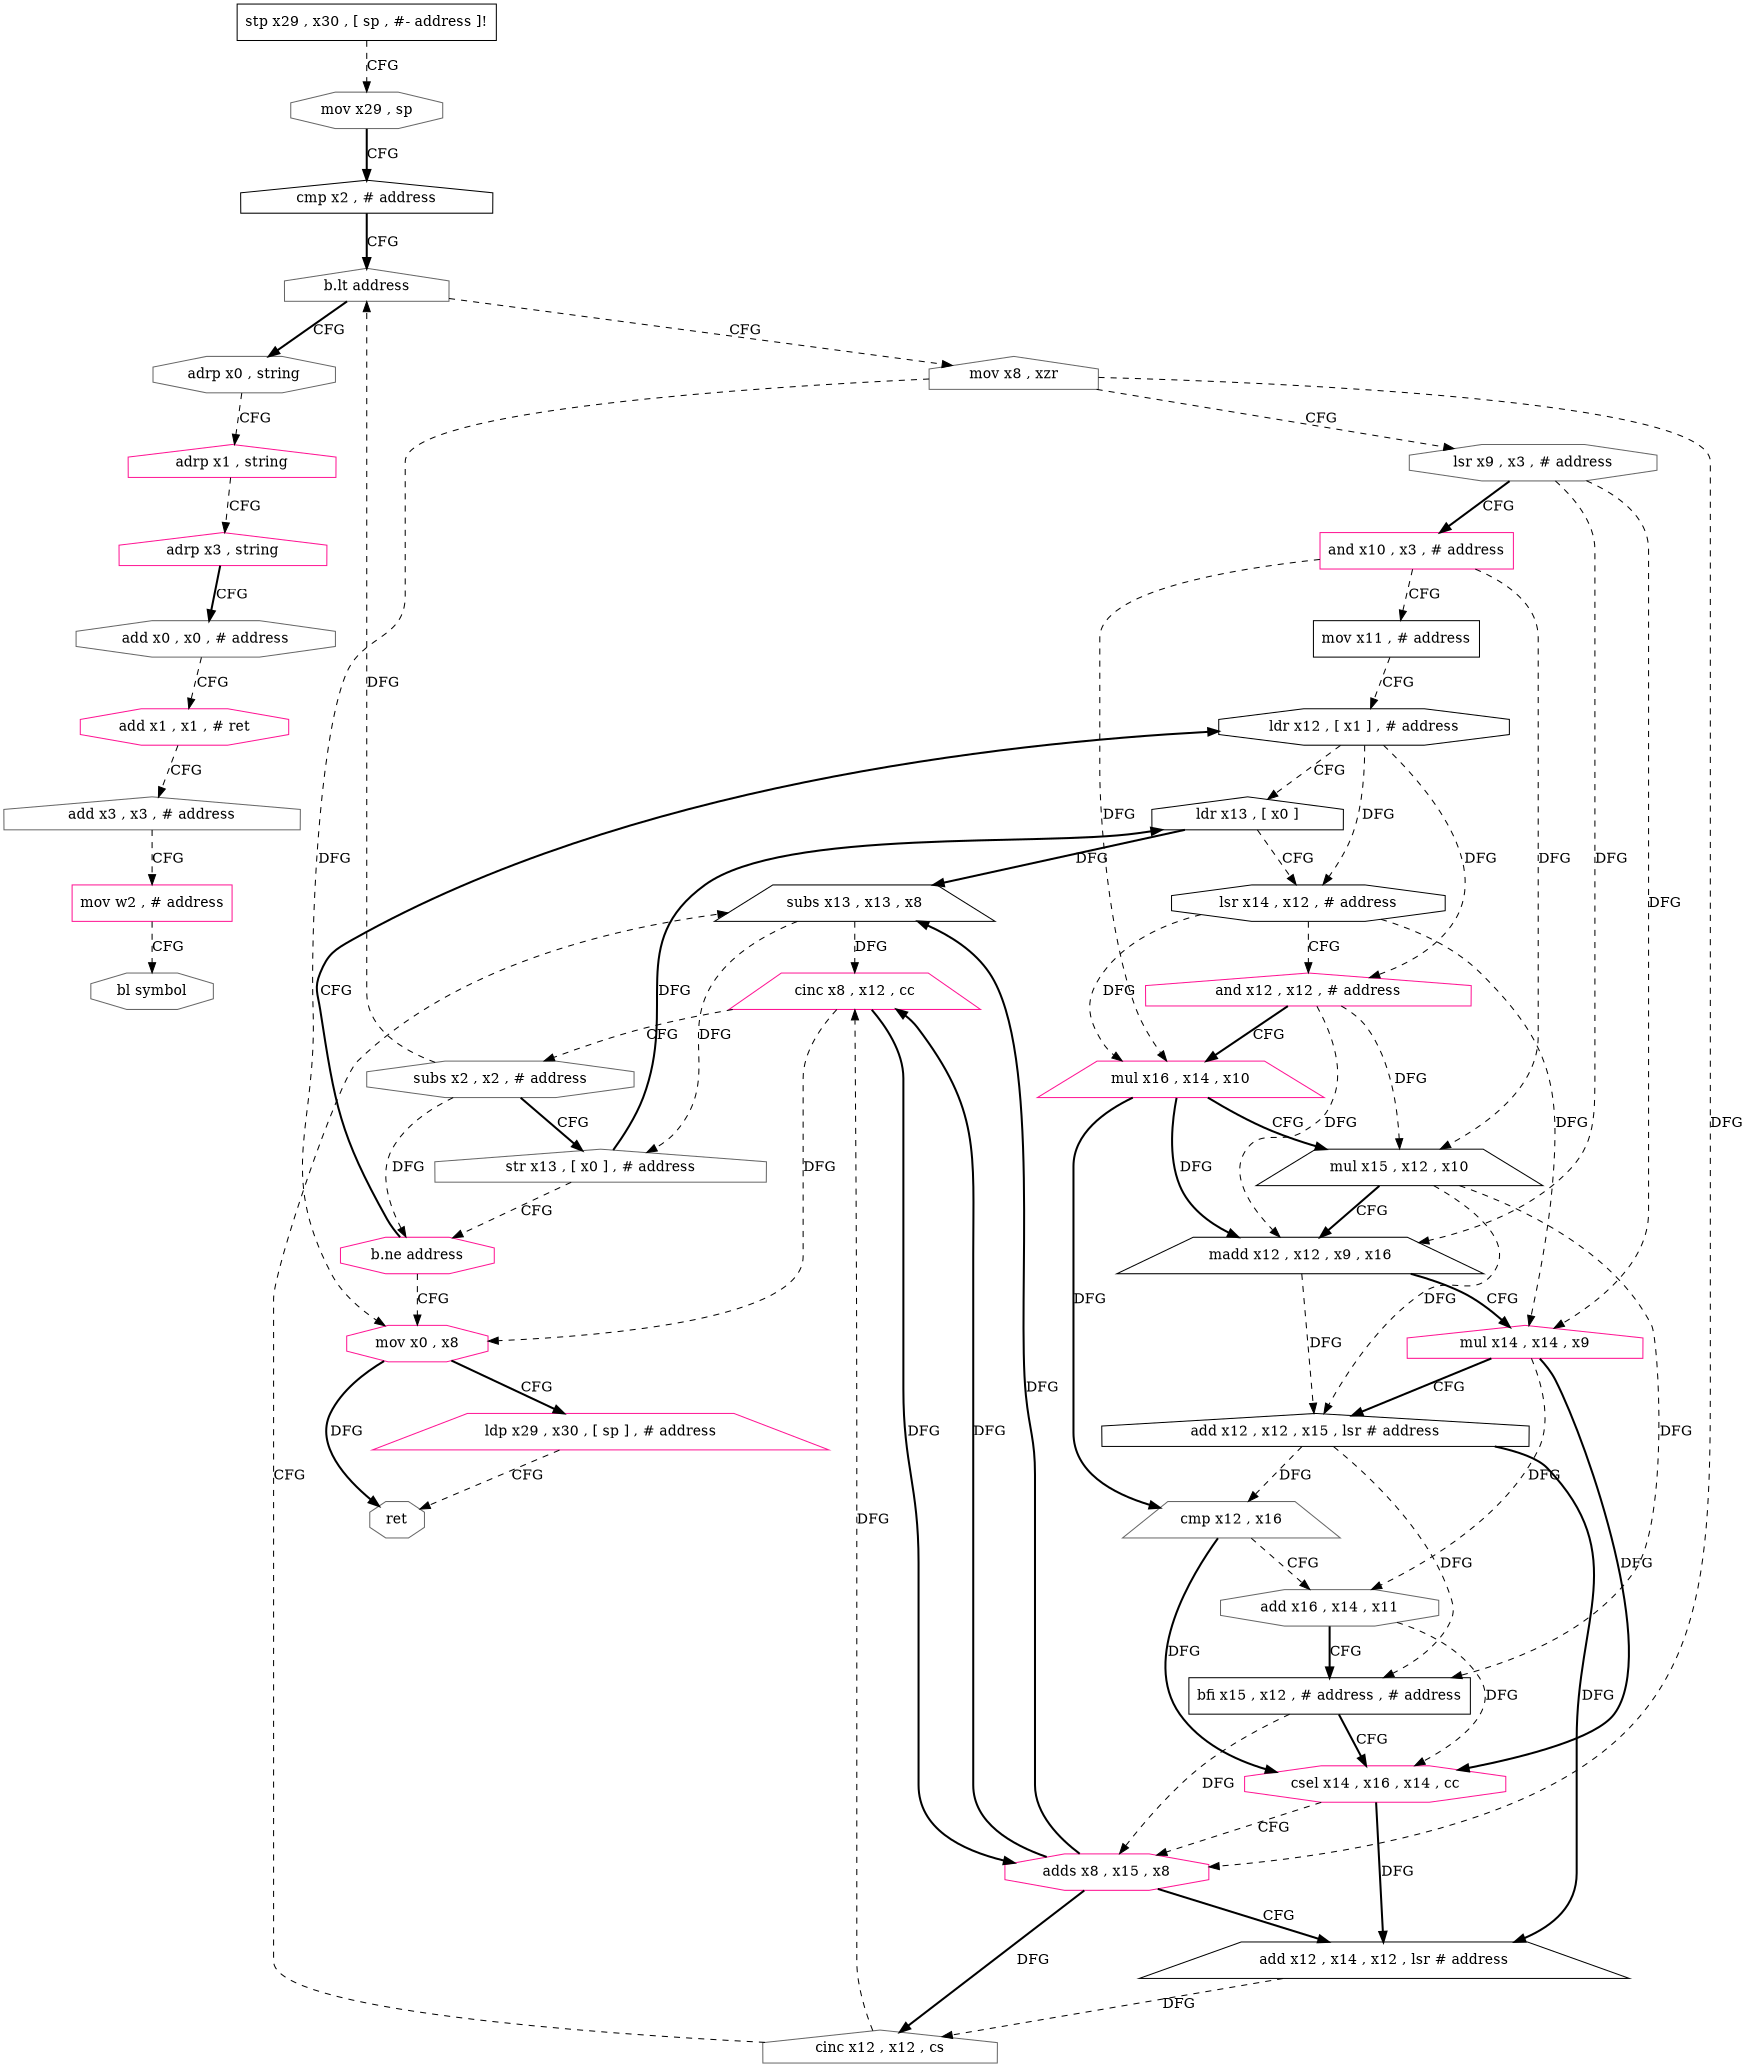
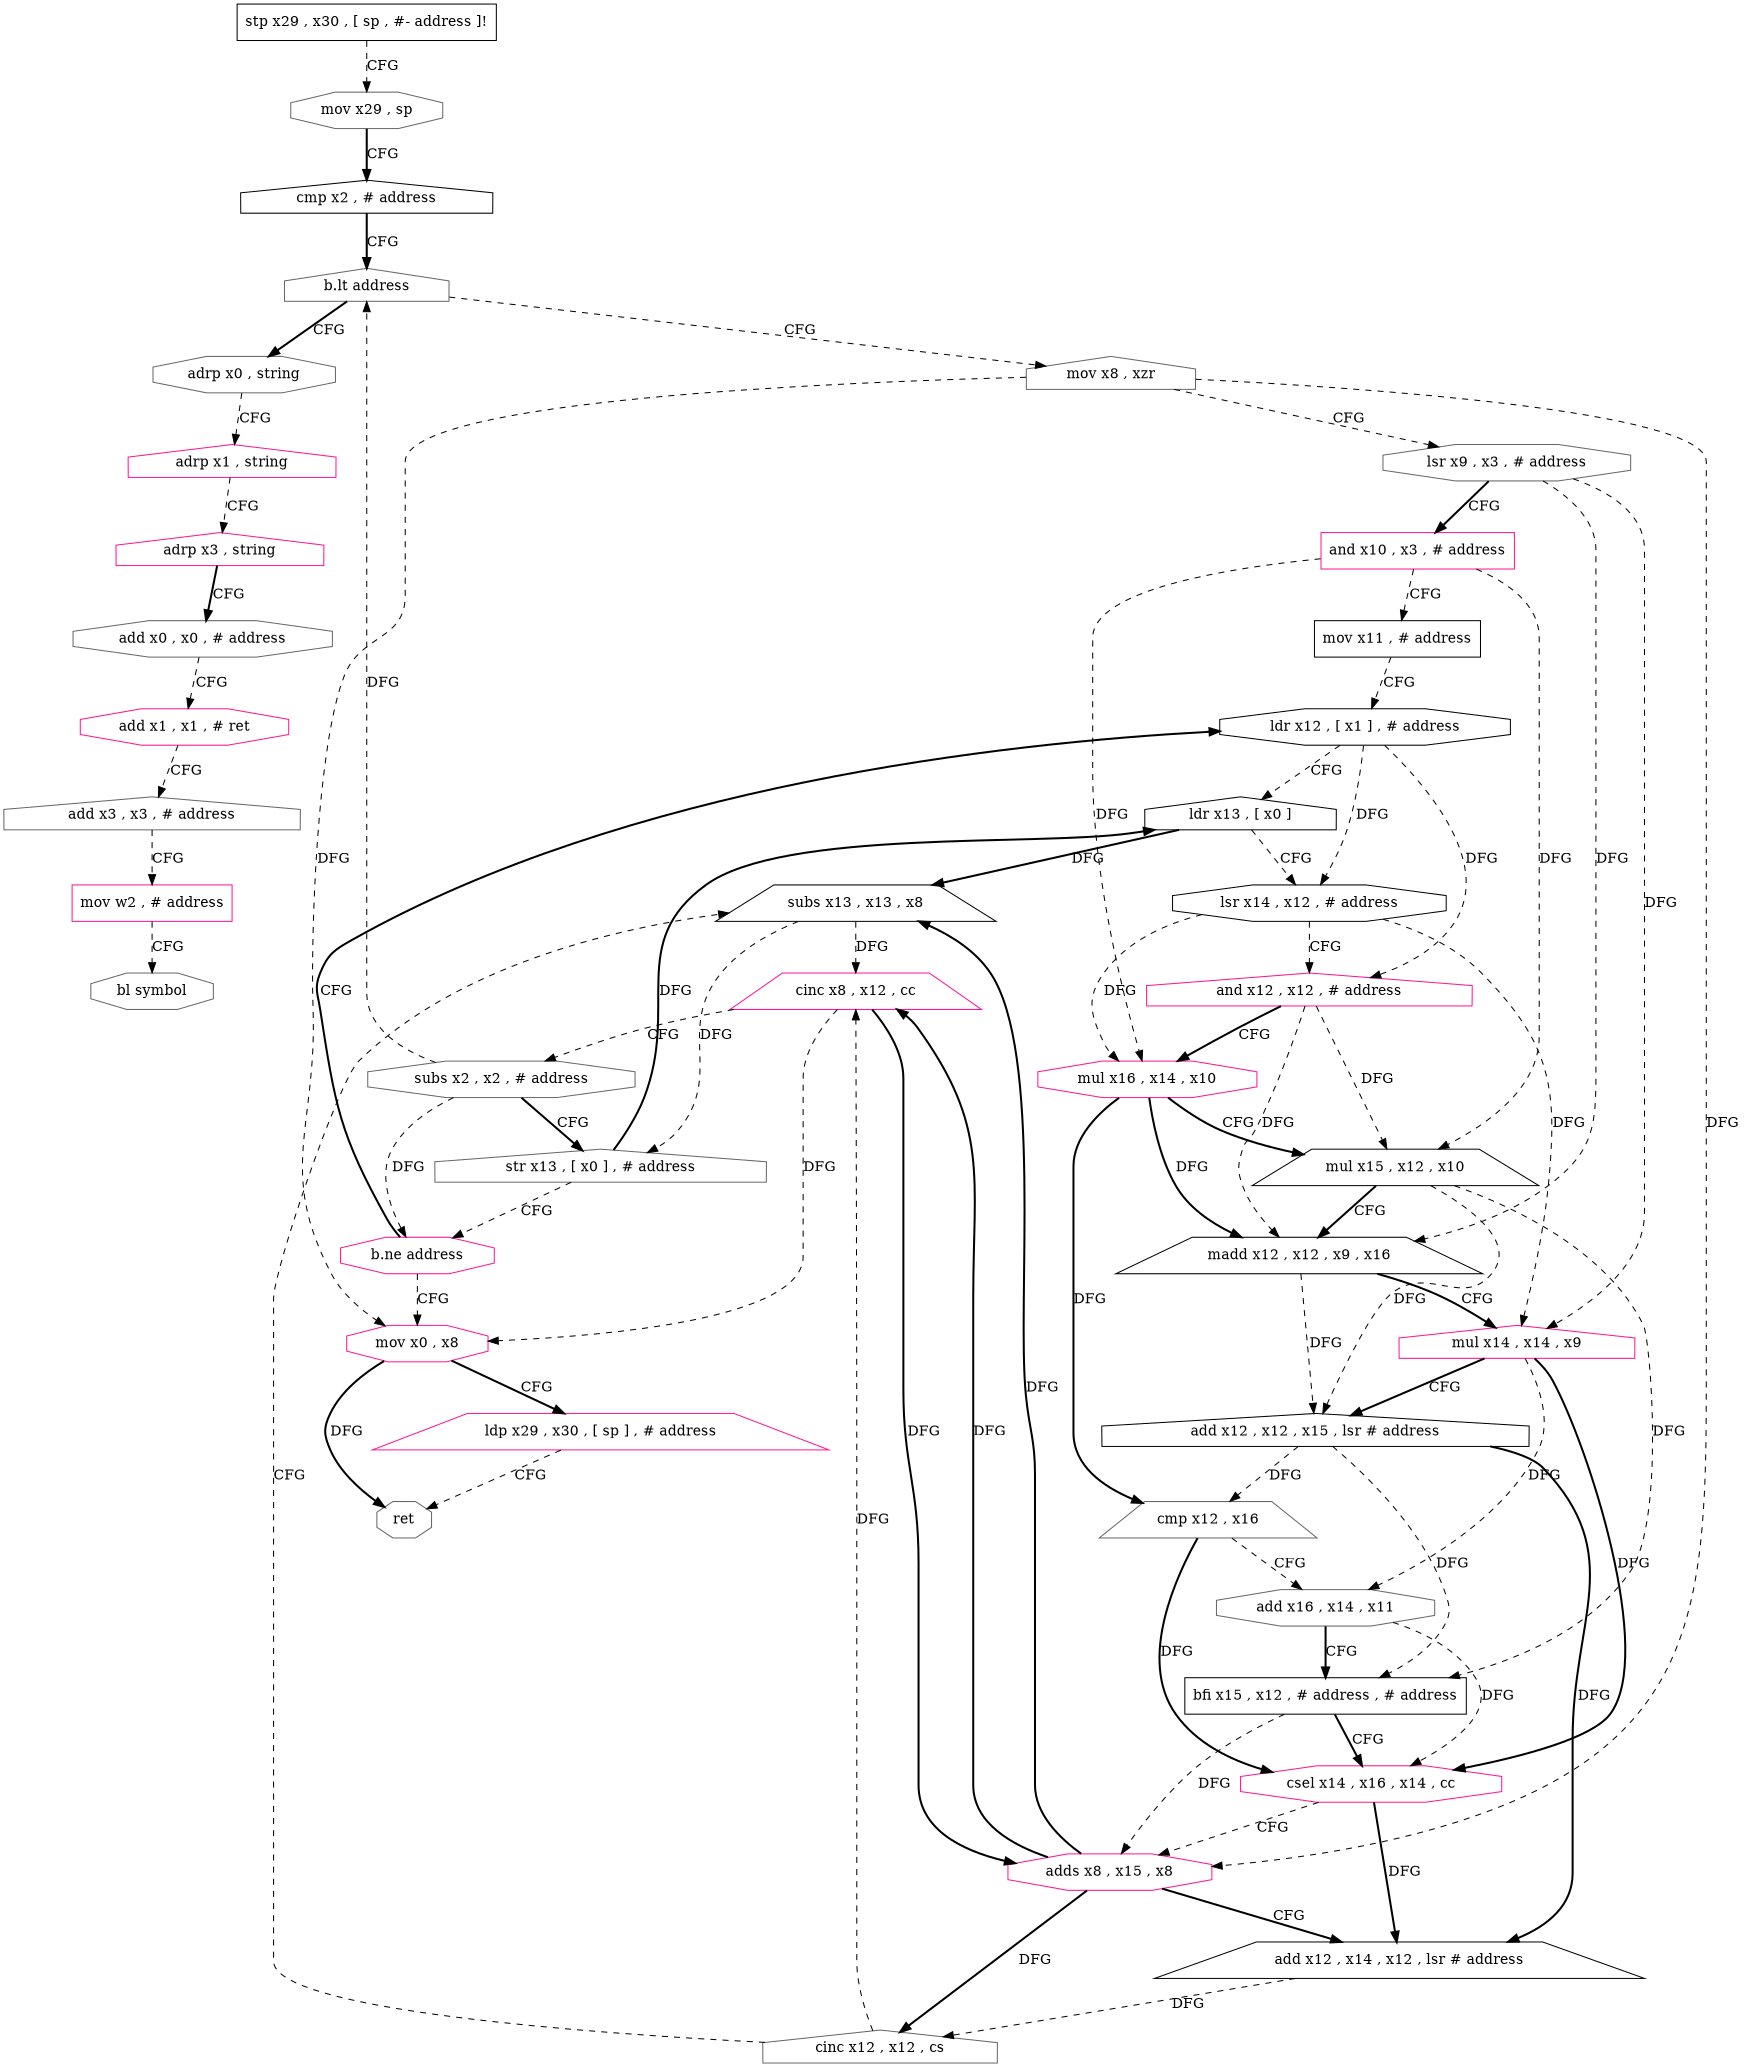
(1181, 1079) -> (1147, 1079)
